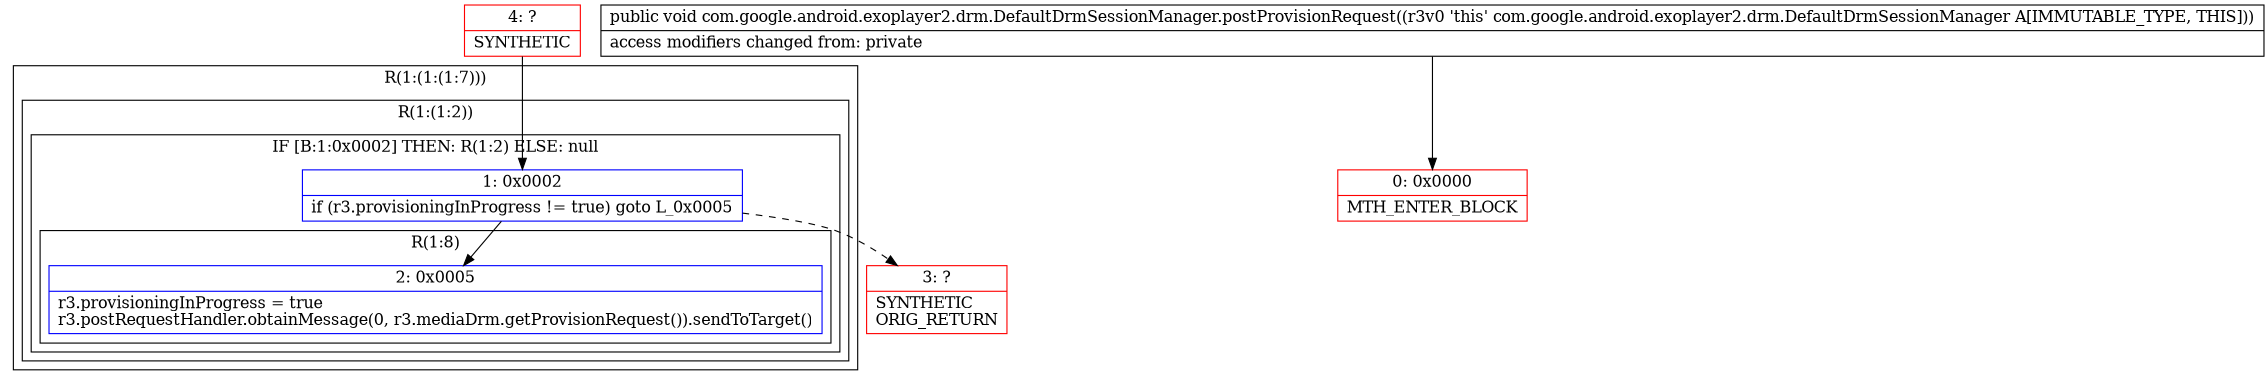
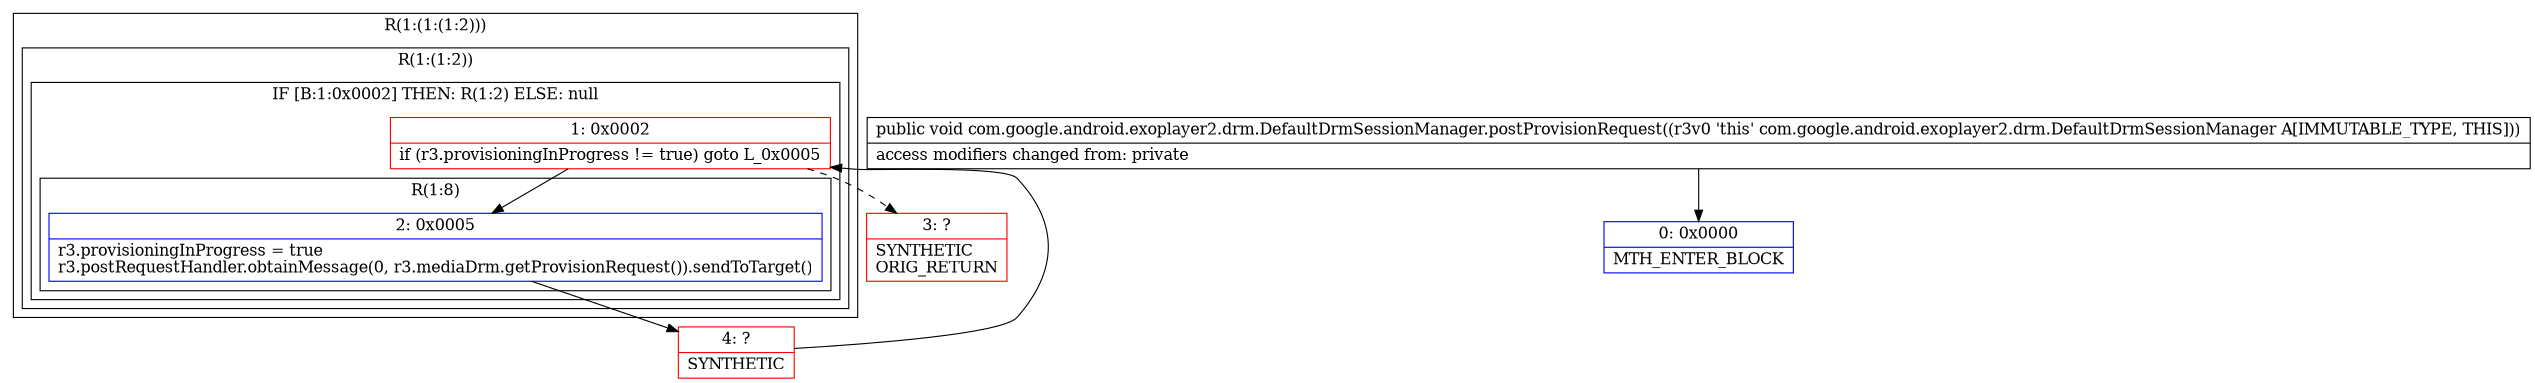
(436, 79) -> (436, 26)
(522, 195) -> (610, 143)
(1432, 195) -> (1699, 247)
none -> (599, 305)
